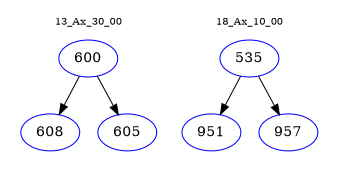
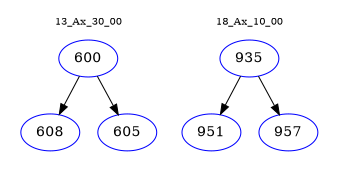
(249, 59) -> (249, 59)
